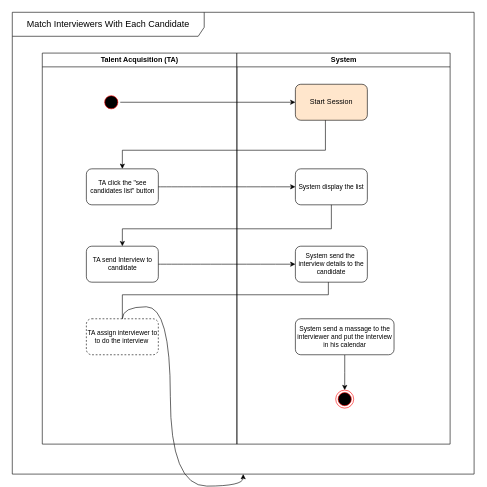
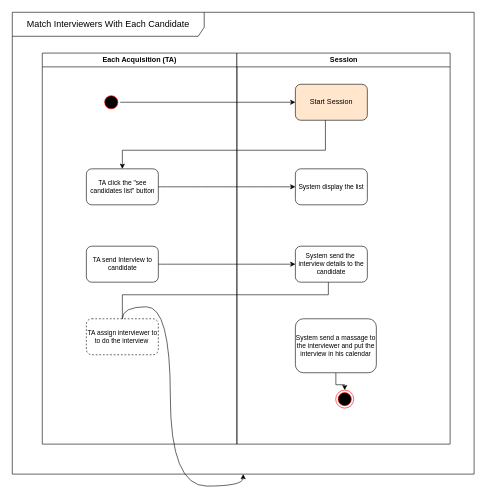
(140, 60) -> (140, 60)
(344, 60) -> (344, 60)
(332, 218) -> none
(345, 337) -> (336, 346)
